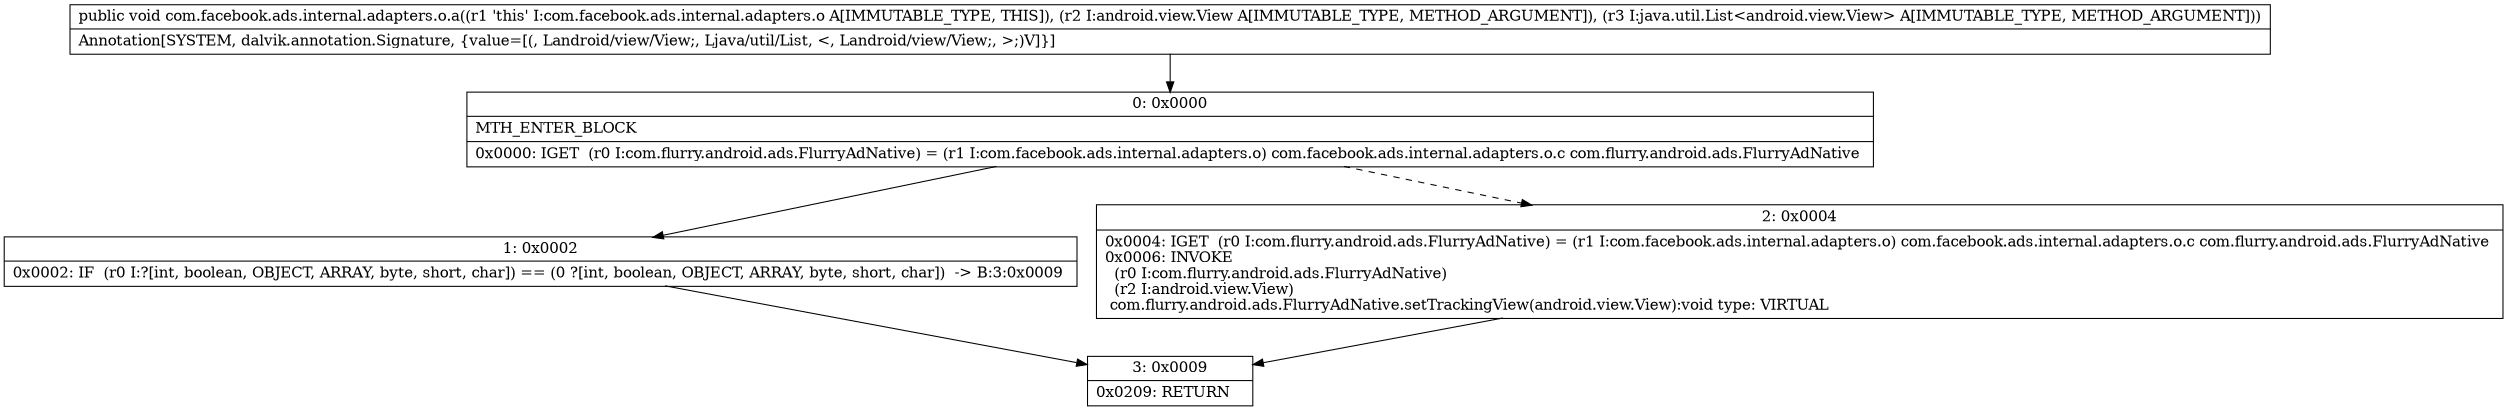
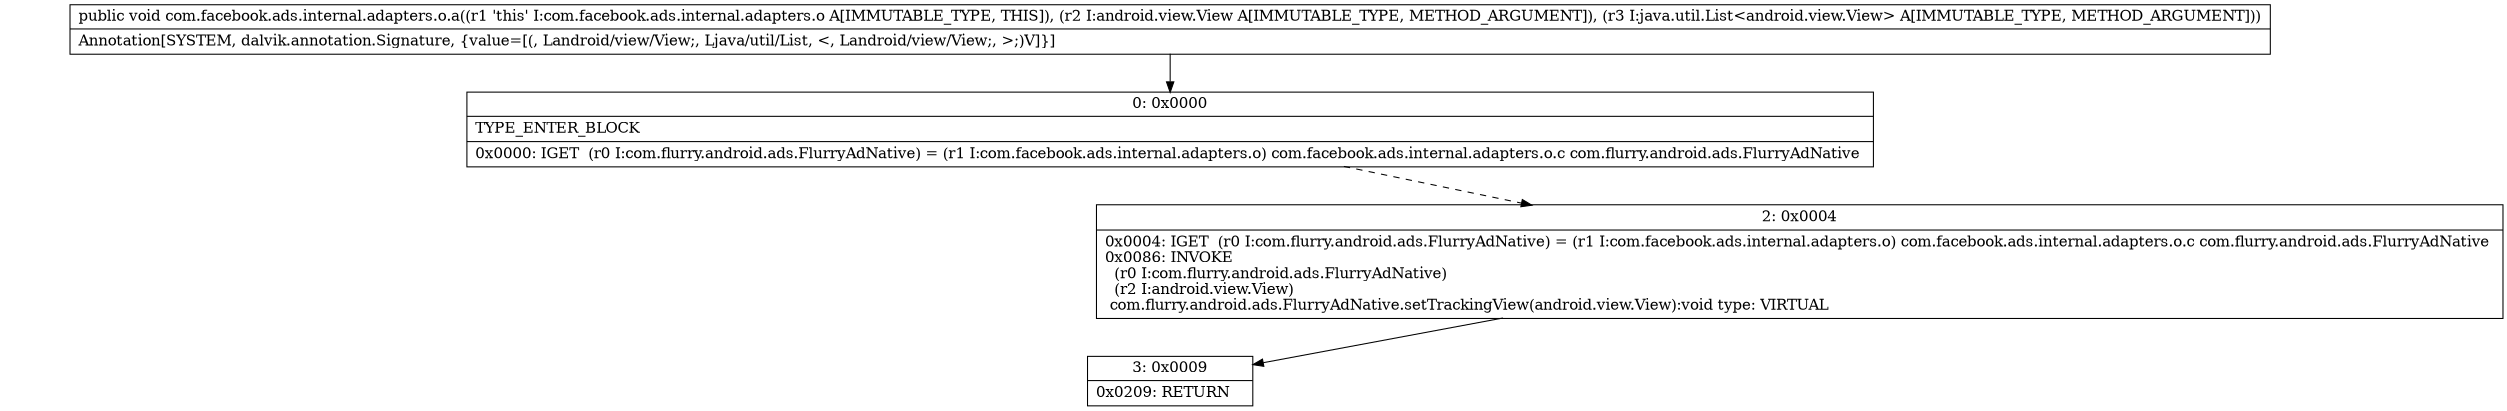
(556, 128) -> (558, 128)
(1174, 258) -> (1174, 258)
(541, 262) -> none
